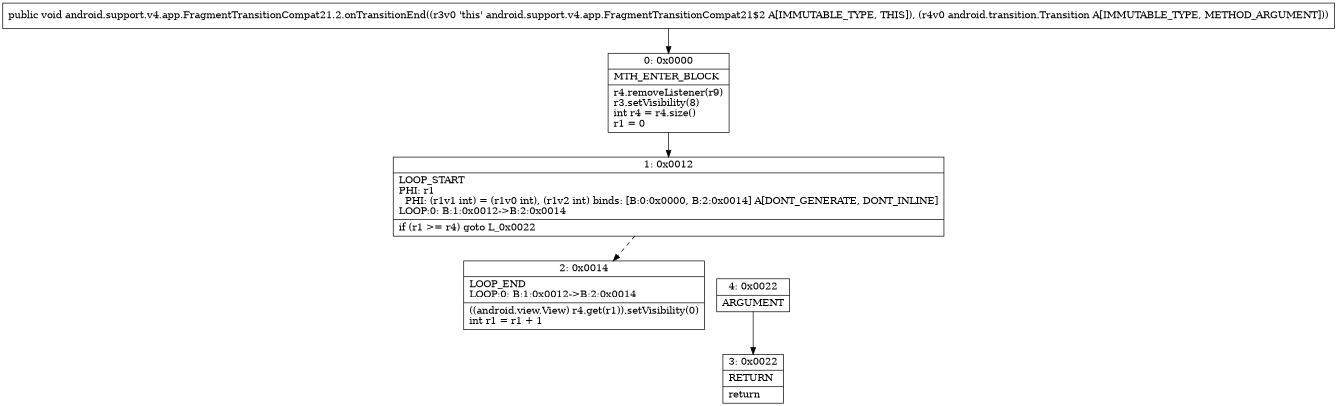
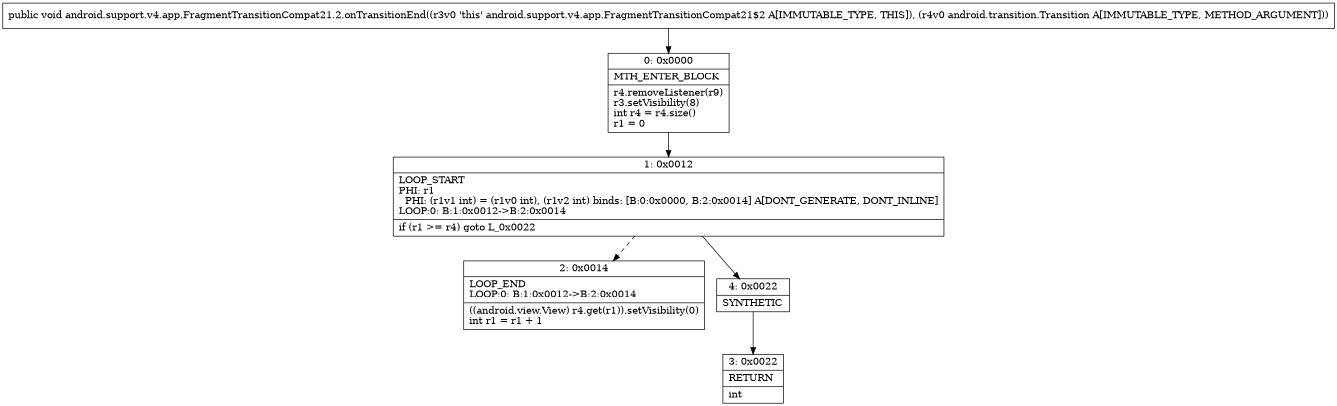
none -> (719, 255)
(753, 303) -> (752, 303)
(744, 395) -> (735, 395)
